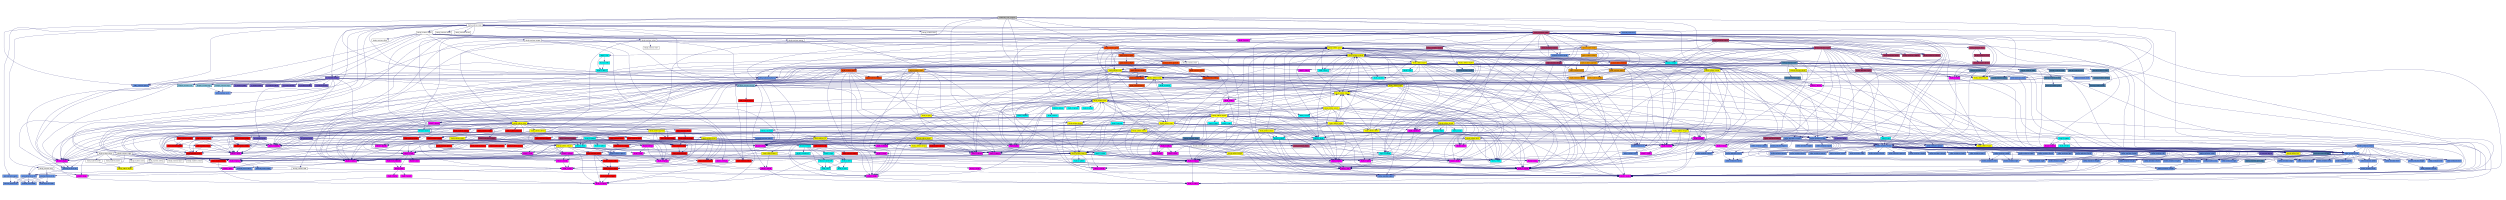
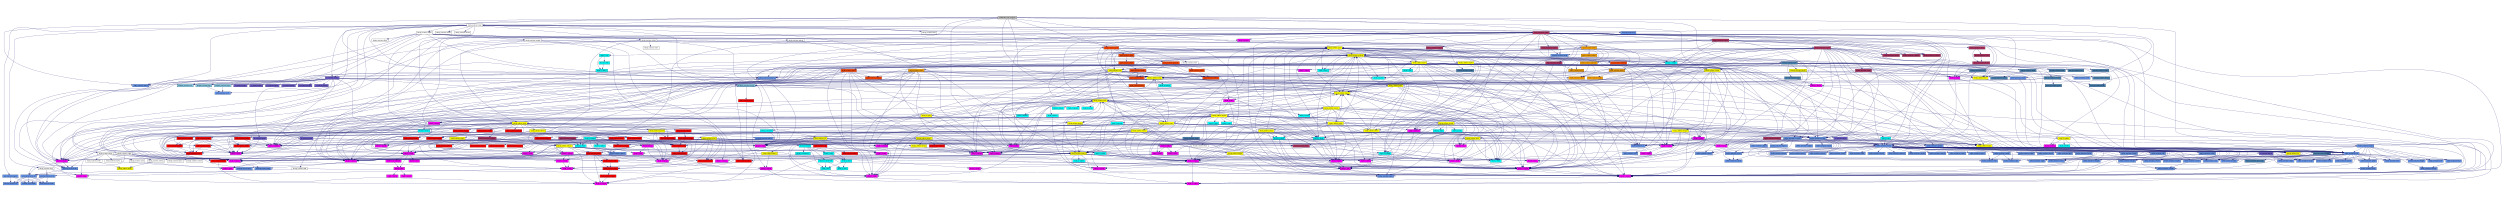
none -> (226, 79)
(2064, 138) -> (2064, 138)
